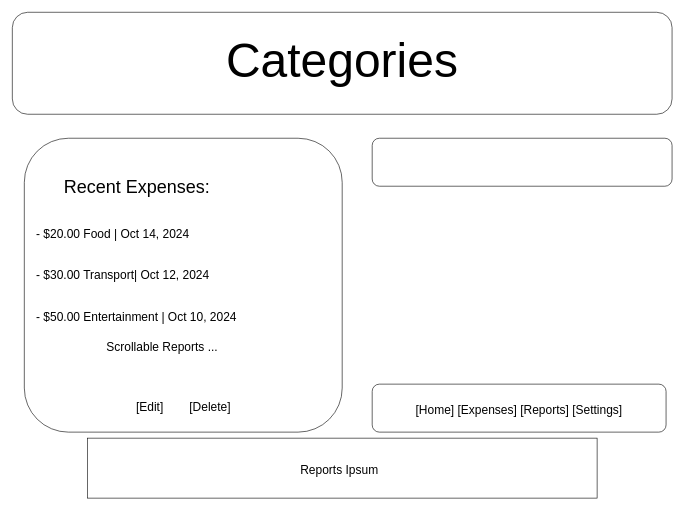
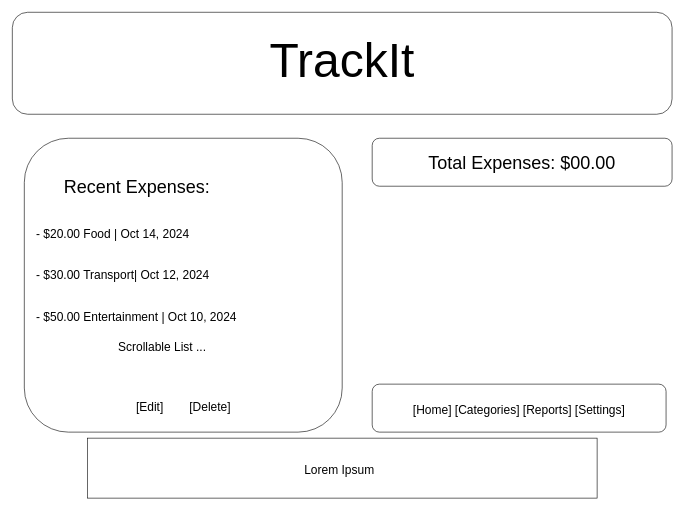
(342, 60) -> (342, 60)
none -> (522, 162)
(162, 345) -> (162, 345)
(519, 408) -> (519, 408)
(340, 468) -> (340, 468)
